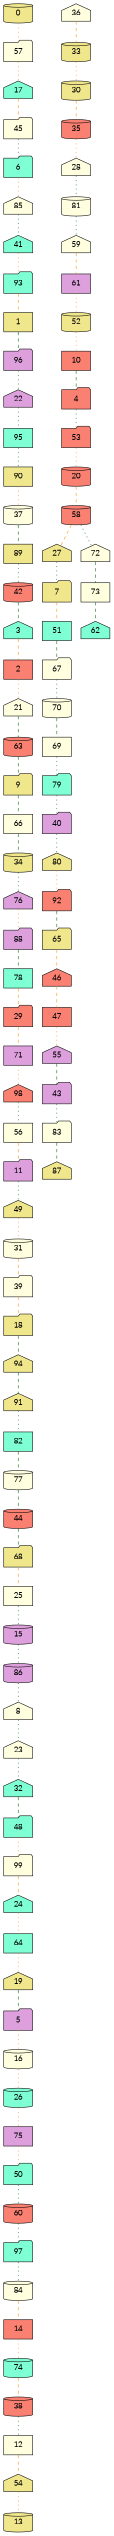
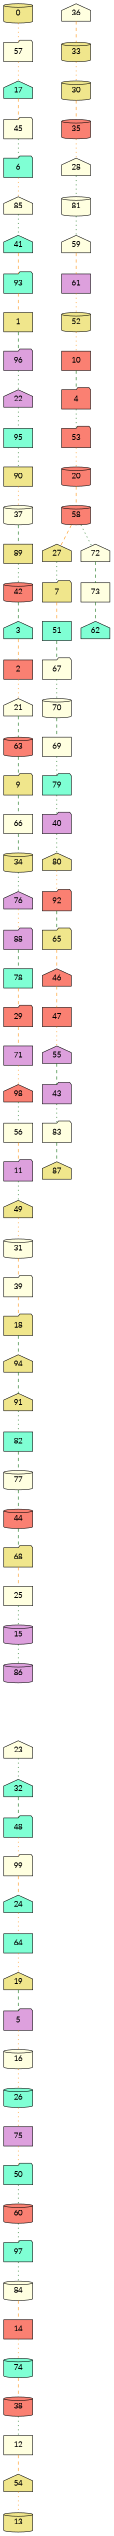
(18, 263) -> (18, 263)
(18, 1712) -> none
